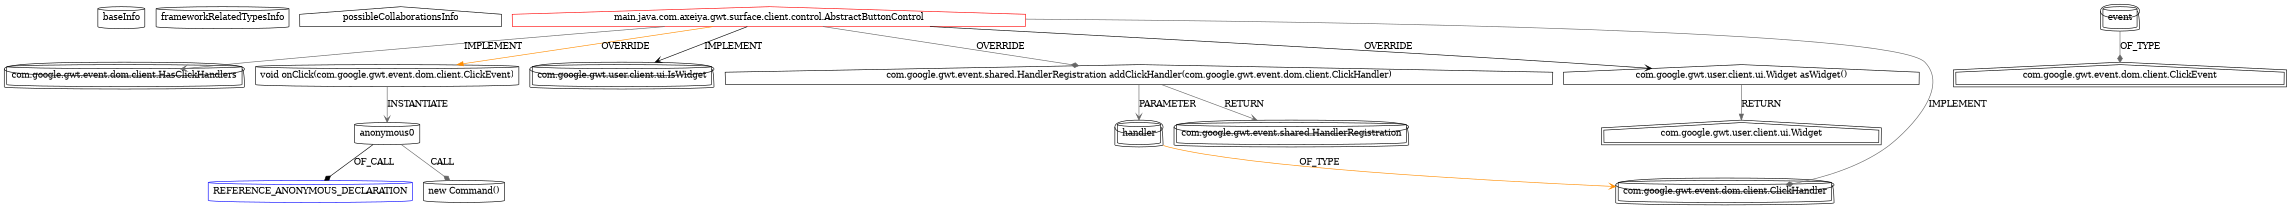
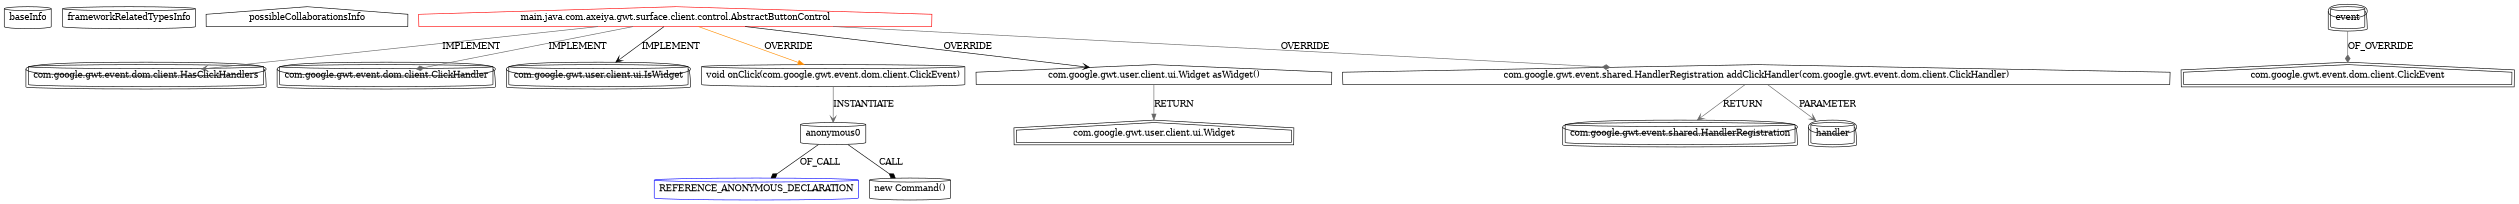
(2140, 47) -> (2381, 47)
(422, 160) -> (869, 159)
(1386, 173) -> none
